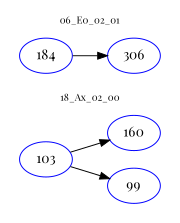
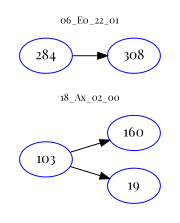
(90, 21) -> (90, 21)
(46, 56) -> (46, 56)
(134, 56) -> (134, 56)
(134, 186) -> (134, 186)
